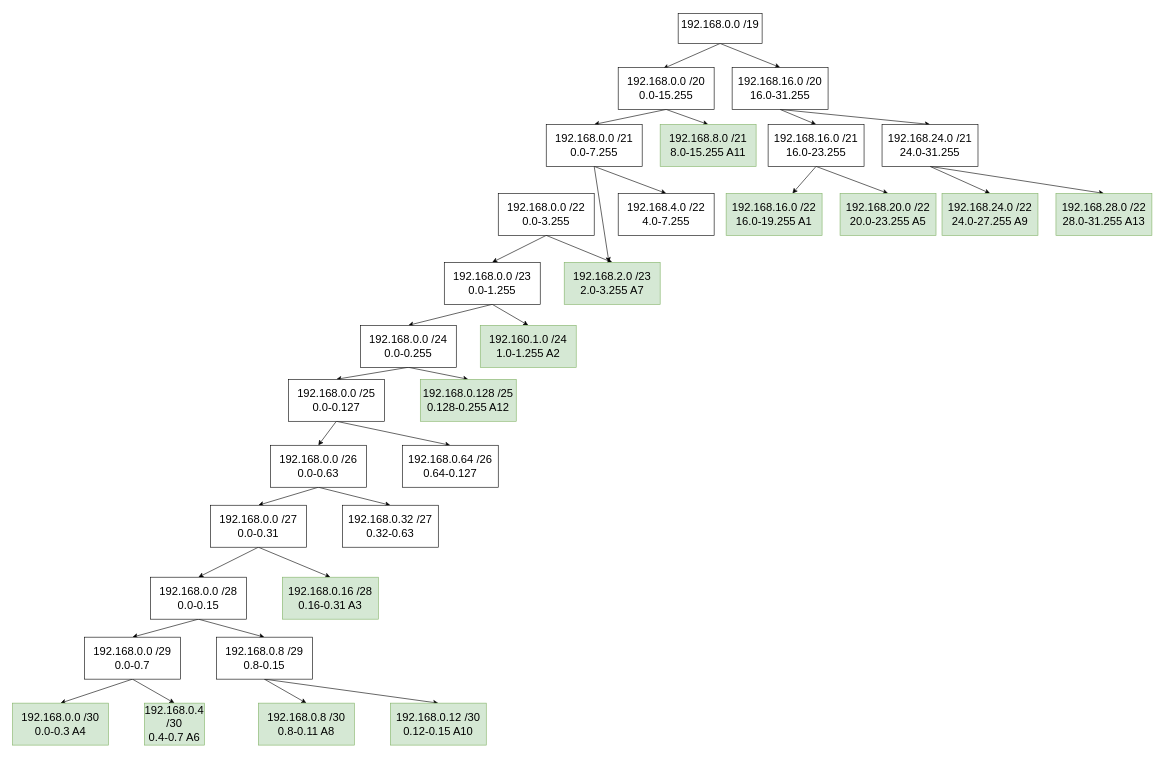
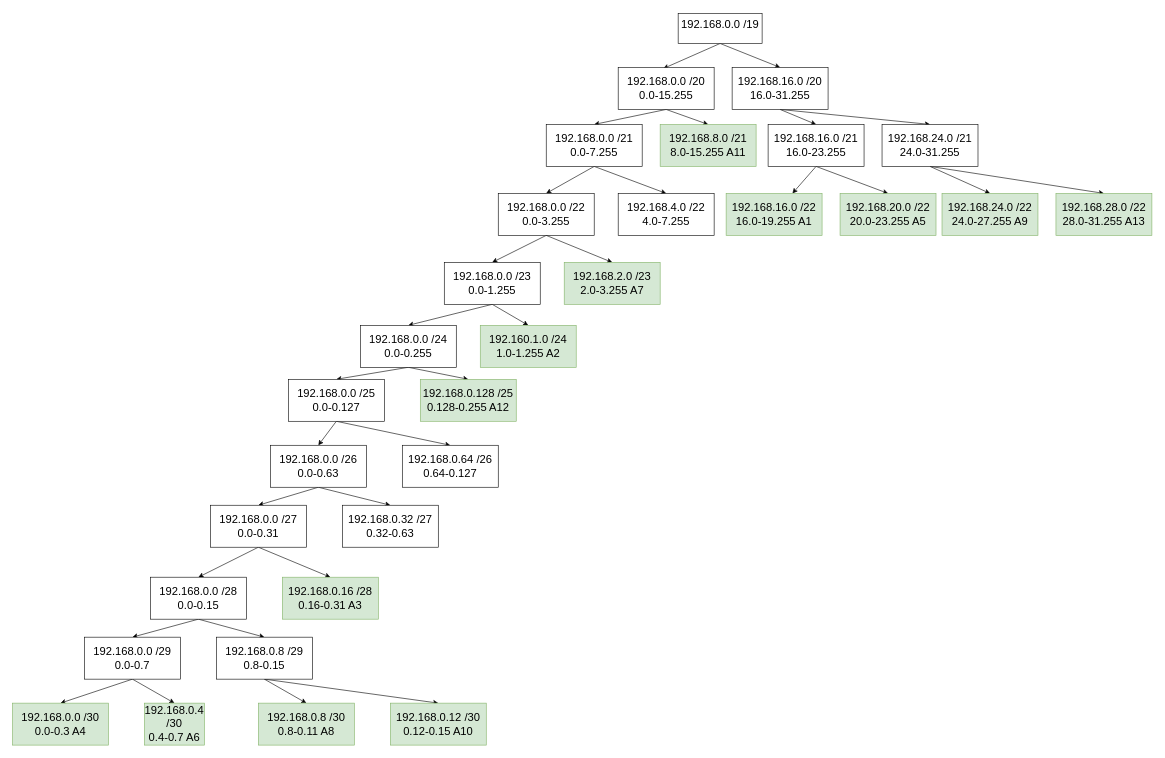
(601, 213) -> (572, 179)
